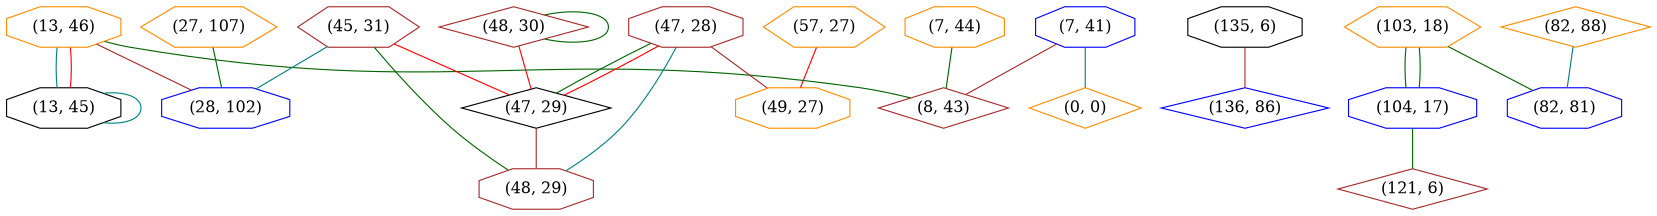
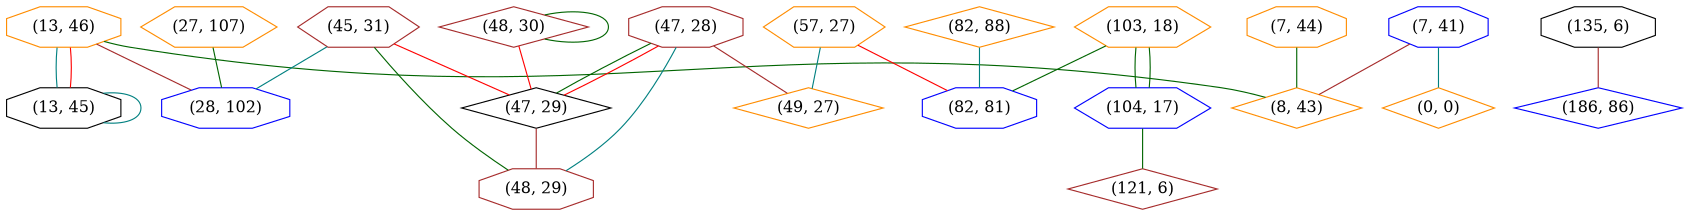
(808, 68) -> (816, 71)
none -> (907, 70)
(793, 108) -> (808, 108)
(943, 108) -> (1297, 108)
(1245, 108) -> (1598, 108)
(1413, 108) -> (1143, 108)
